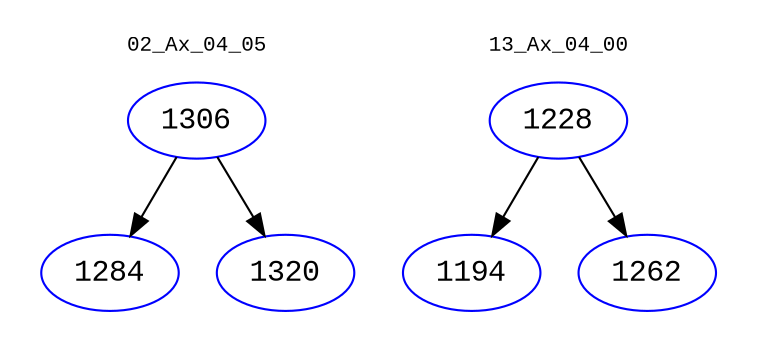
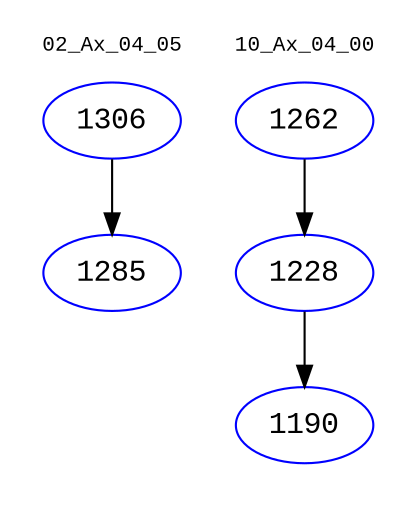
(559, 45) -> (306, 45)
(597, 187) -> (305, 186)
(110, 273) -> (112, 273)
(286, 273) -> none
(472, 273) -> (305, 425)
